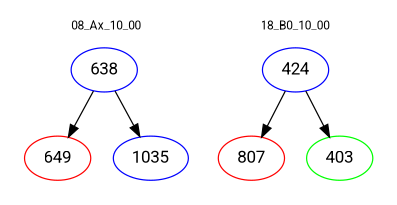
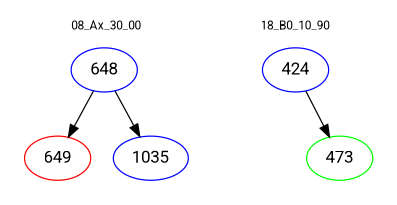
(107, 26) -> (107, 26)
(296, 26) -> (296, 26)
(104, 70) -> (104, 70)
(251, 158) -> none
(340, 158) -> (340, 158)
